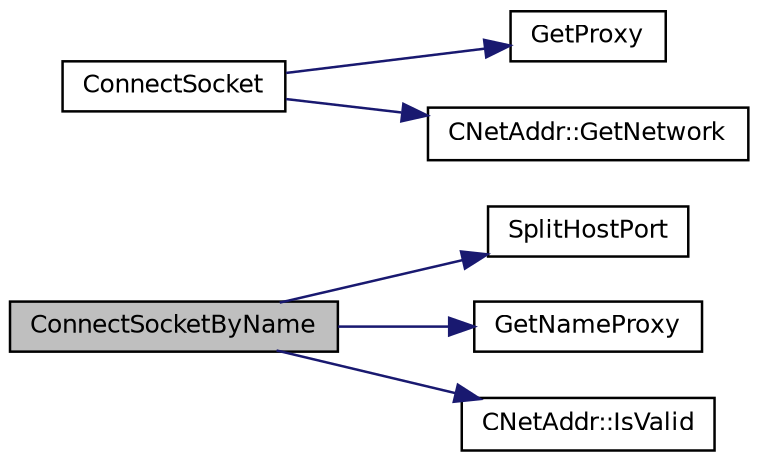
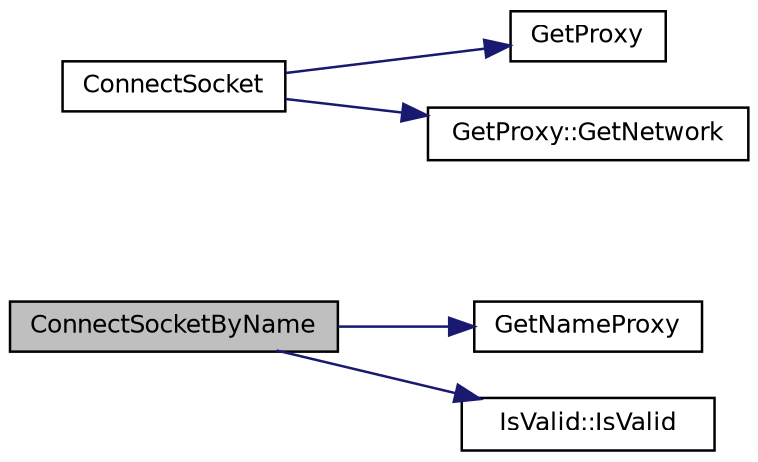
(588, 134) -> (588, 134)
(588, 232) -> none
(588, 424) -> (588, 424)
